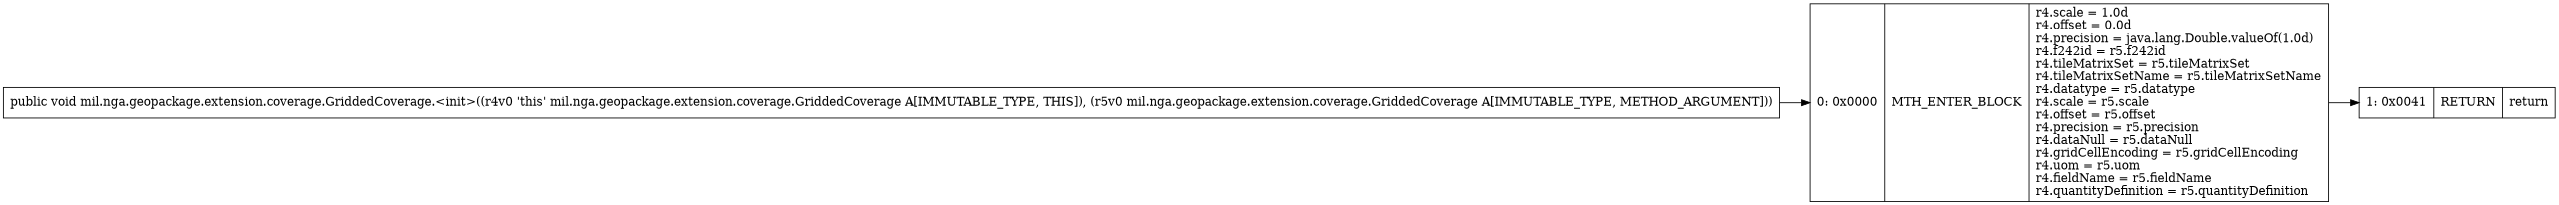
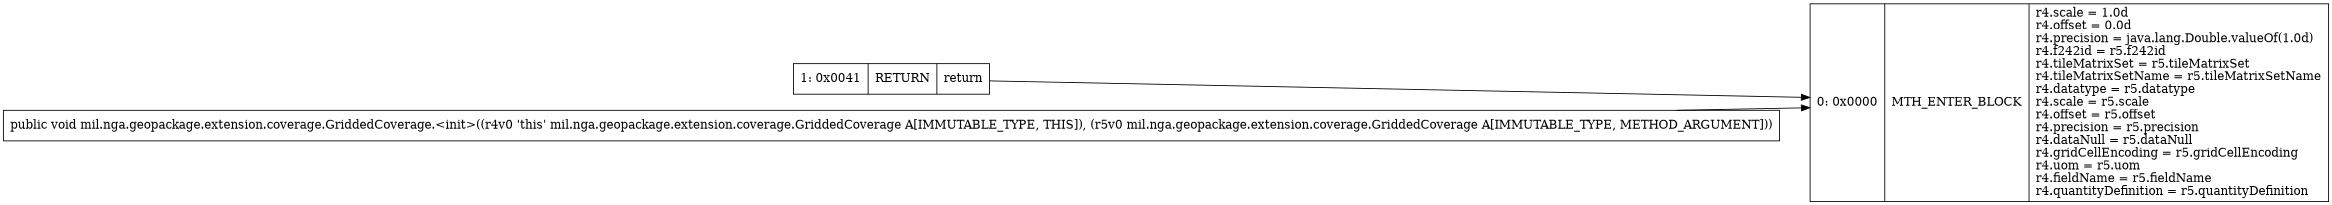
(2340, 103) -> (1395, 89)
